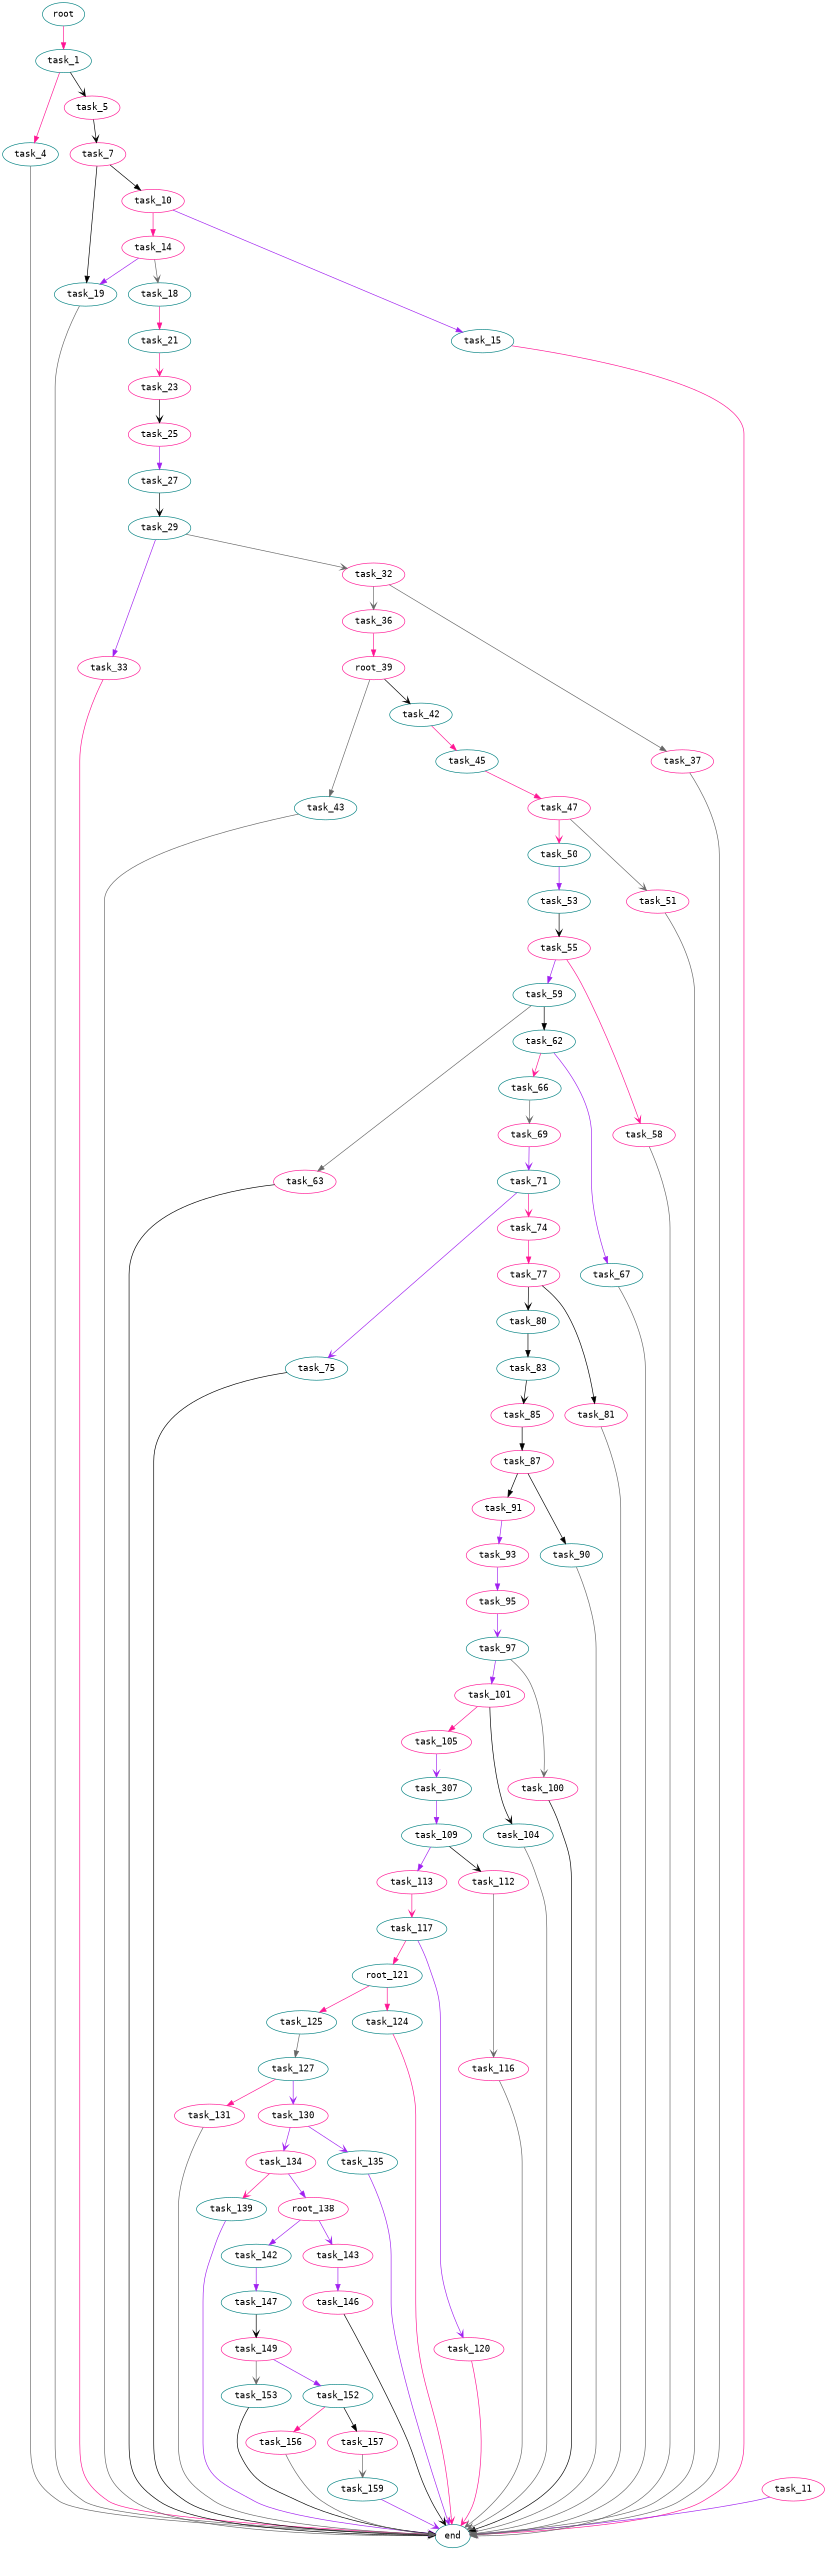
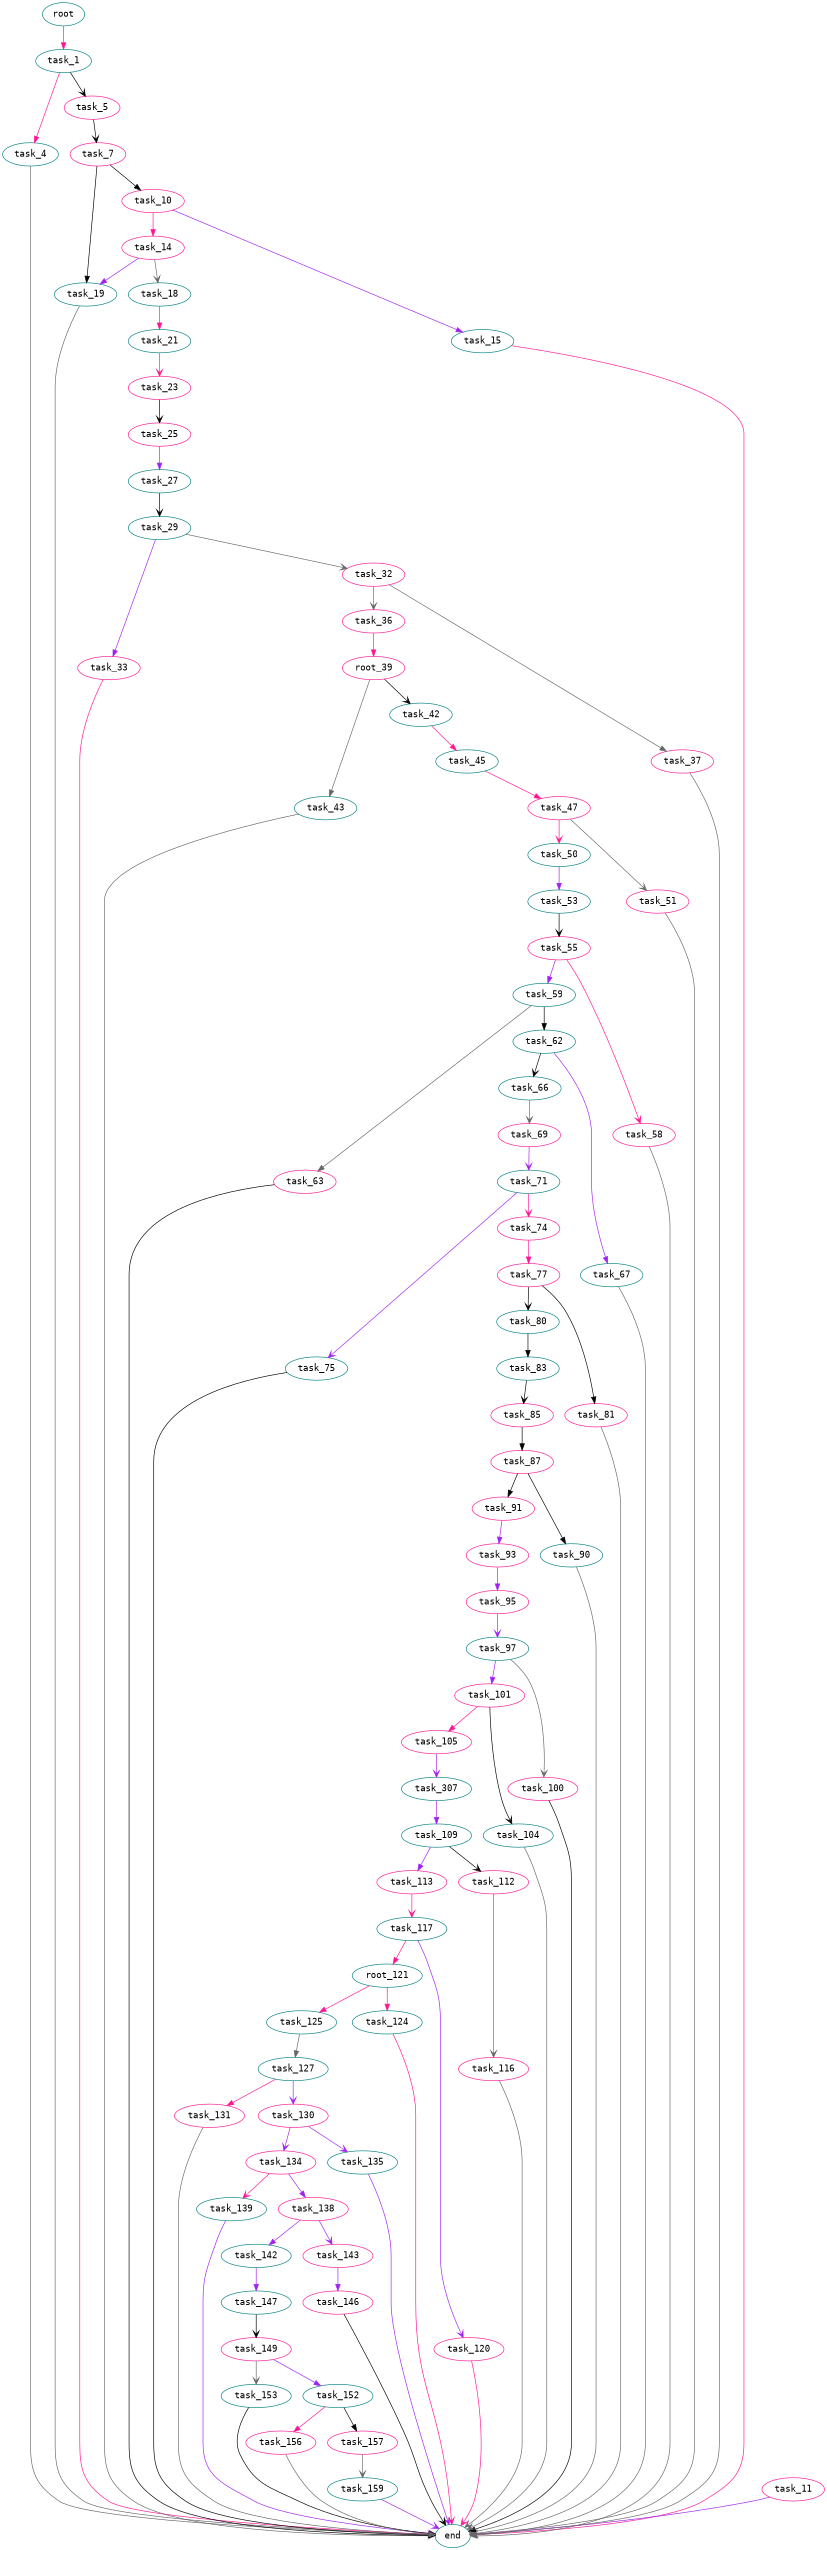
(538, 1062) -> (538, 1062)
(313, 2209) -> (313, 2209)
